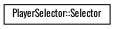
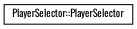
(57, 14) -> (68, 14)
